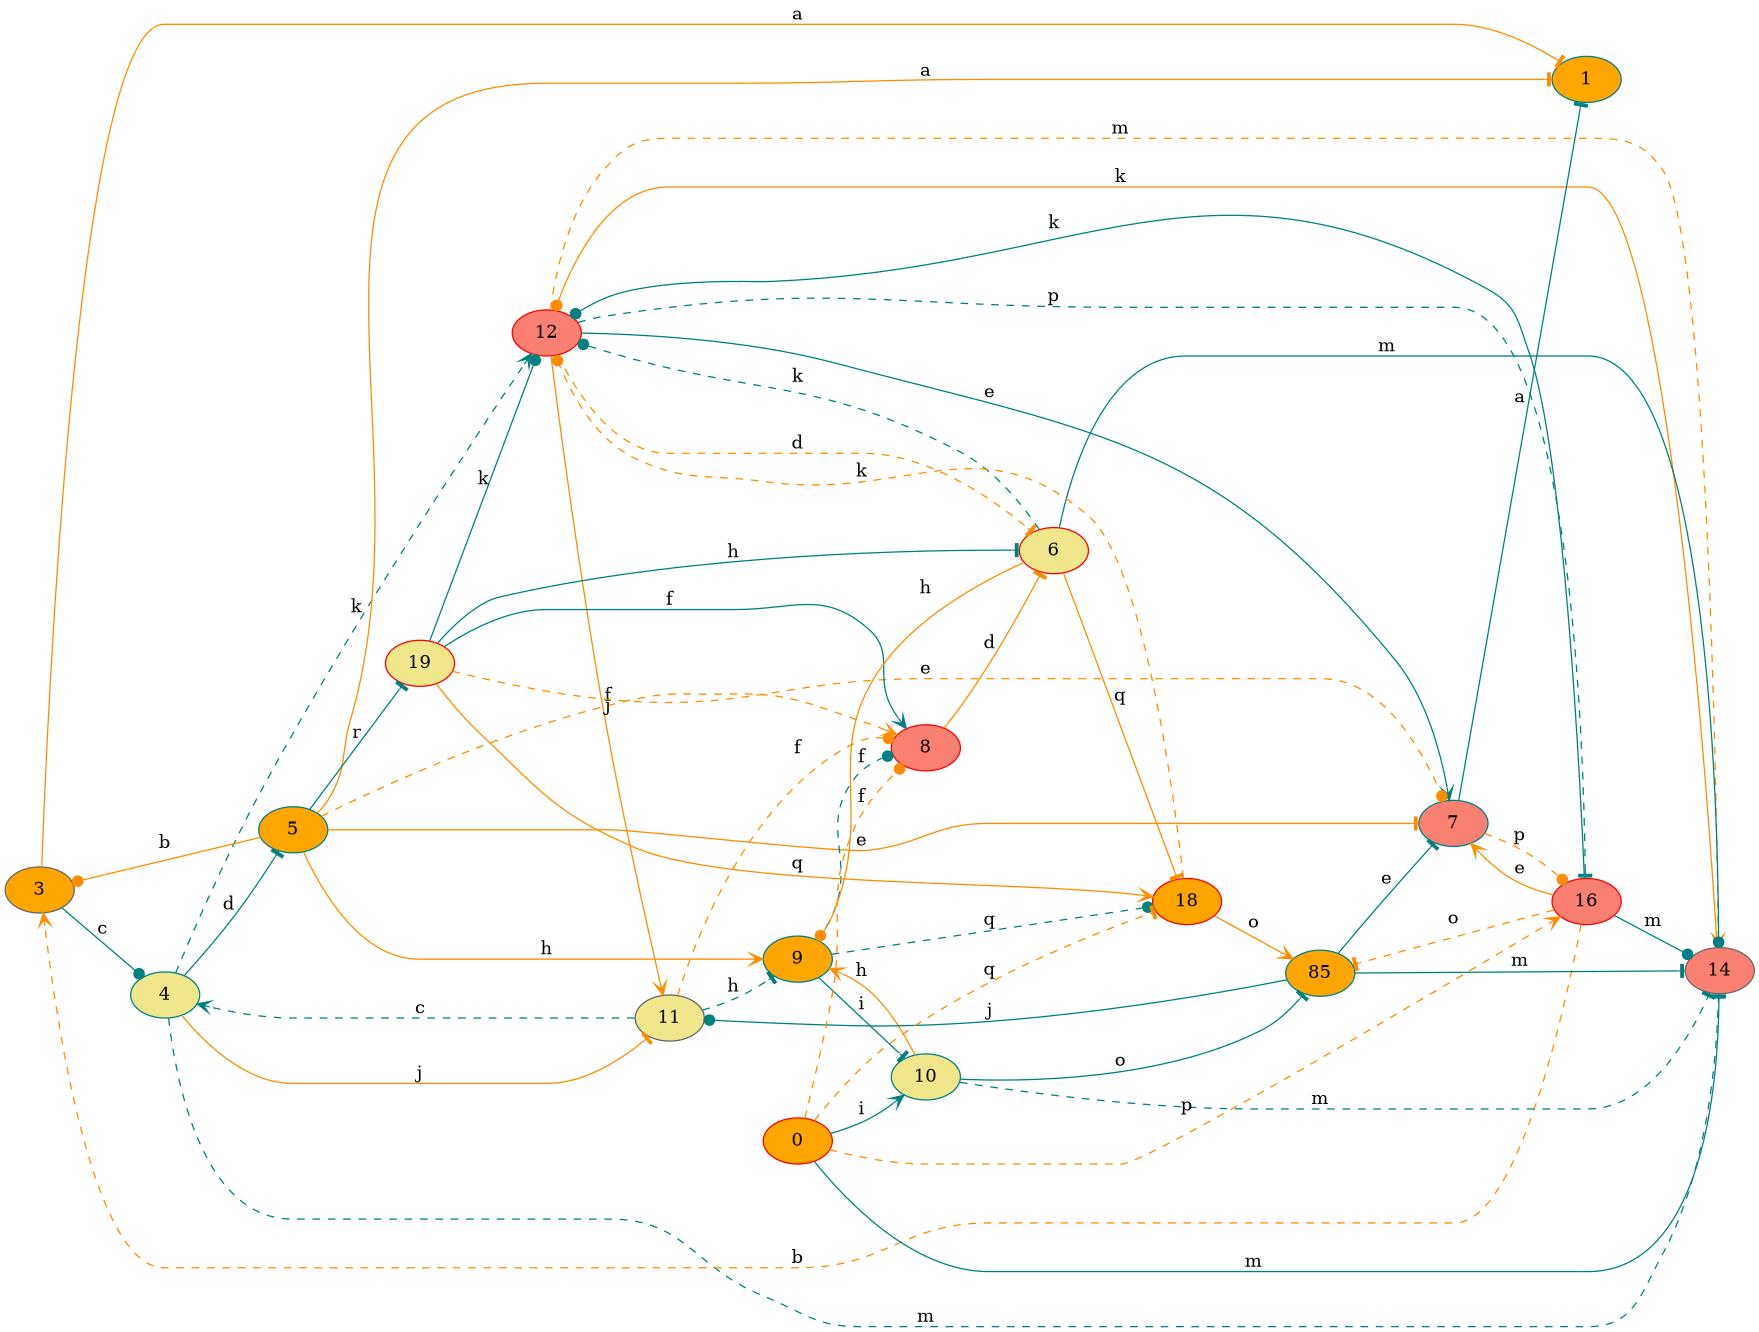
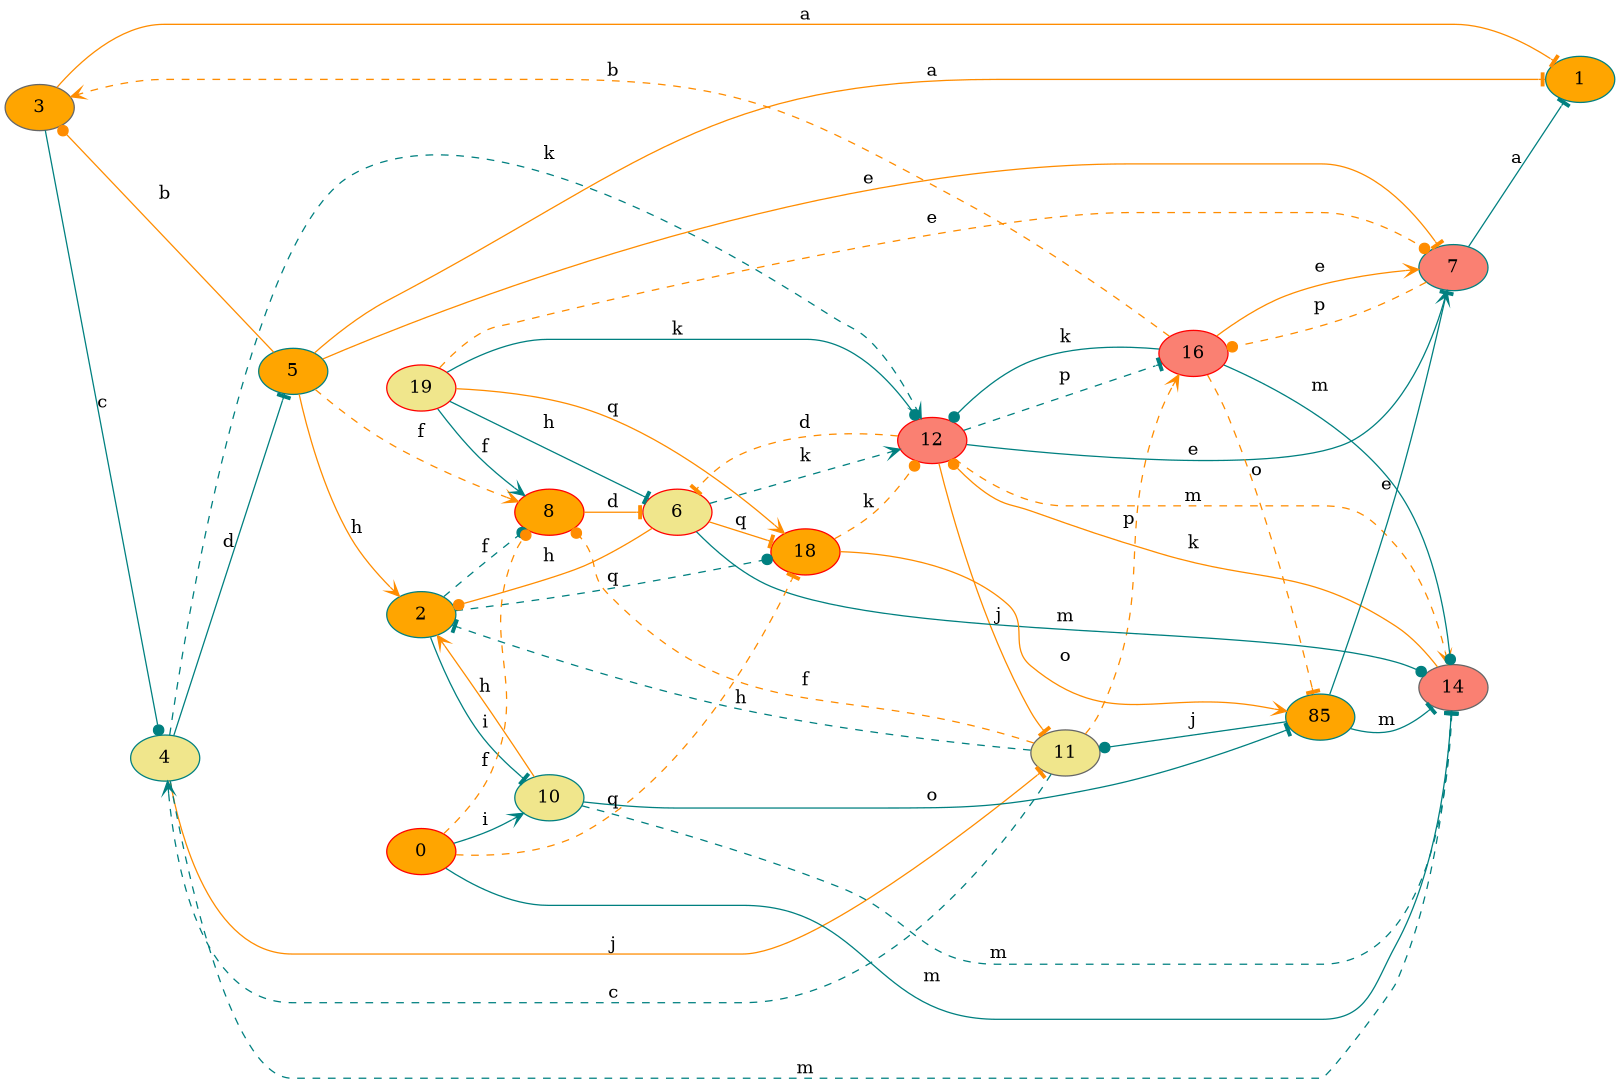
(832, 401) -> (799, 478)
(597, 671) -> (981, 600)
(926, 748) -> (549, 512)
(355, 749) -> none
(798, 959) -> (421, 615)
(1210, 1121) -> (1134, 562)
